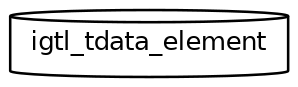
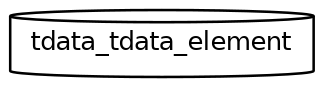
(149, 44) -> (162, 44)
